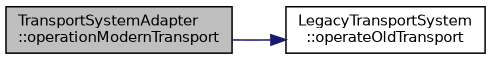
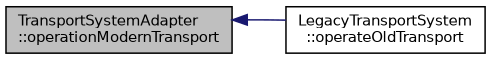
(251, 40) -> (267, 20)
